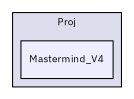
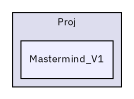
(67, 60) -> (67, 60)
